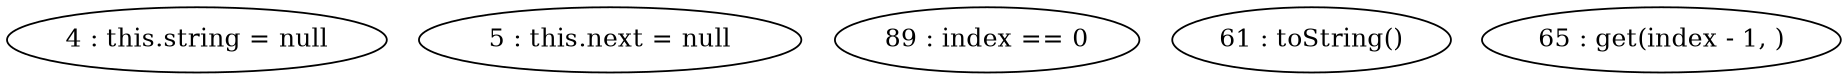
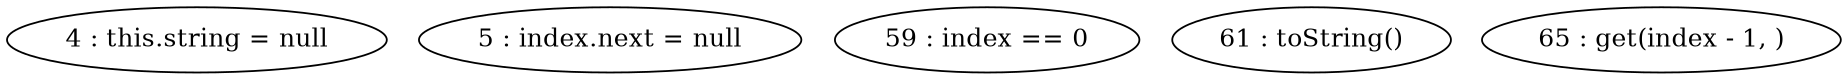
(610, 40) -> (610, 40)
(987, 40) -> (987, 40)
